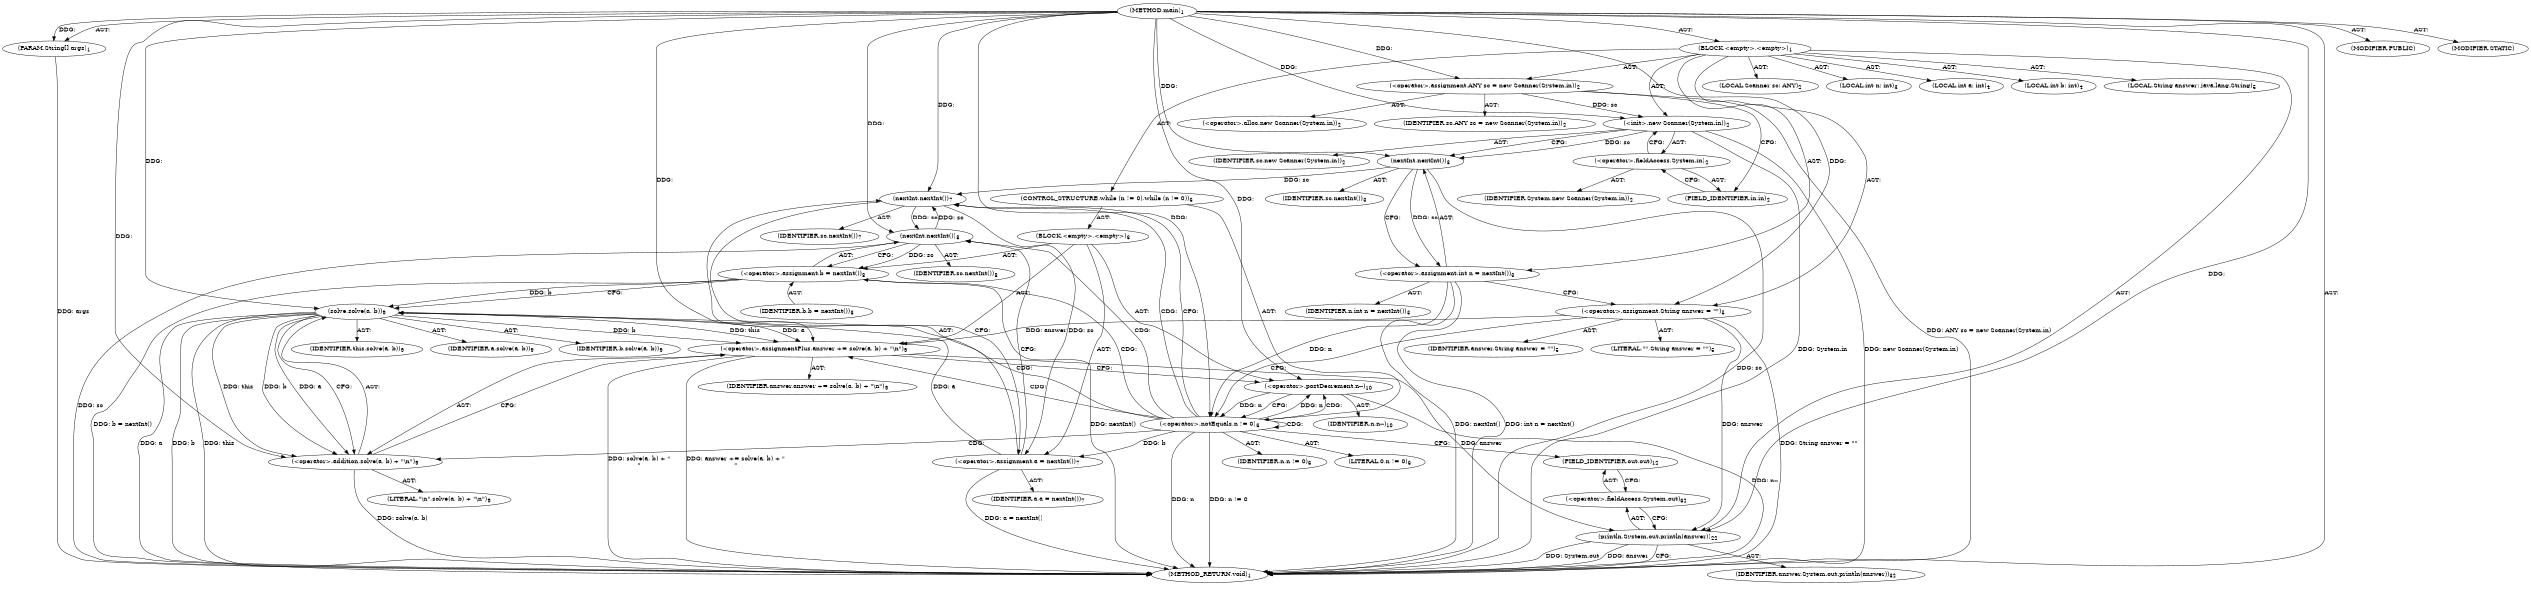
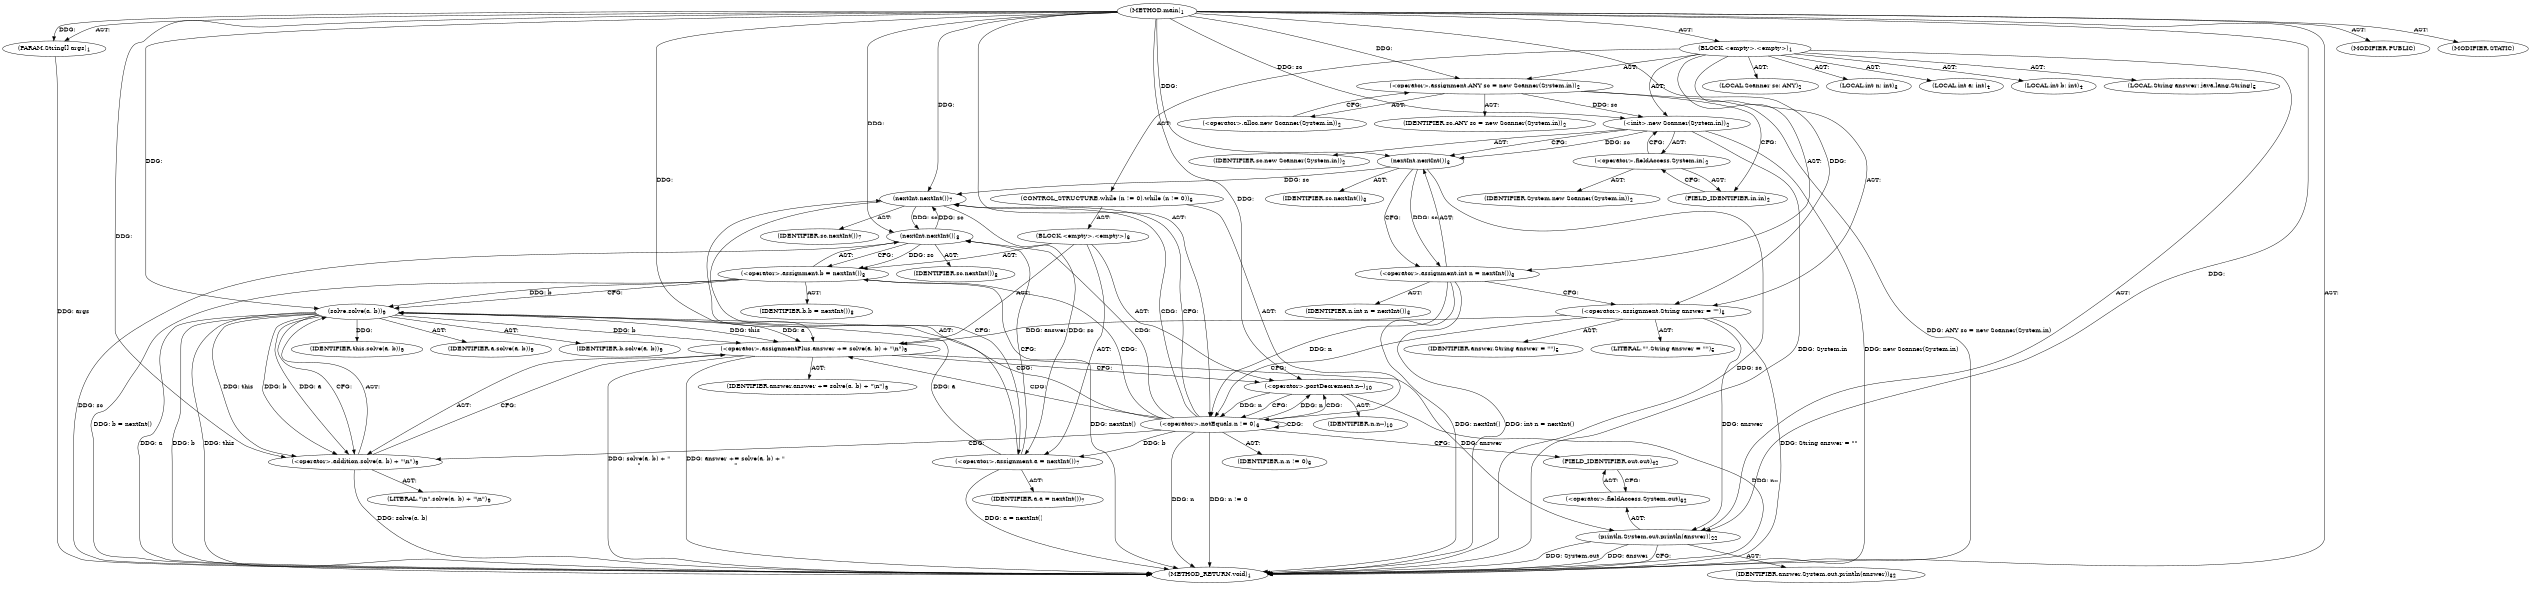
(1290, 68) -> (1290, 68)
none -> (1348, 101)
(1180, 218) -> (1180, 218)
(788, 296) -> (807, 291)
(365, 331) -> (365, 331)
(1655, 461) -> (1655, 461)
(1380, 462) -> none
(1648, 515) -> none
